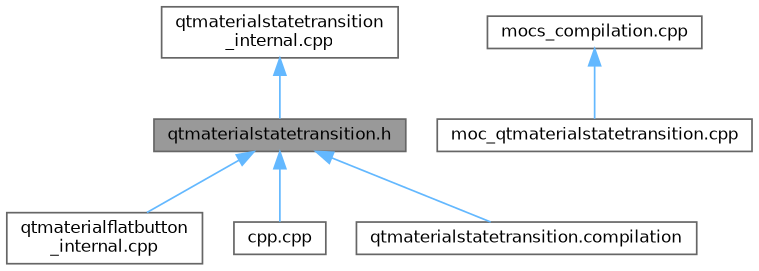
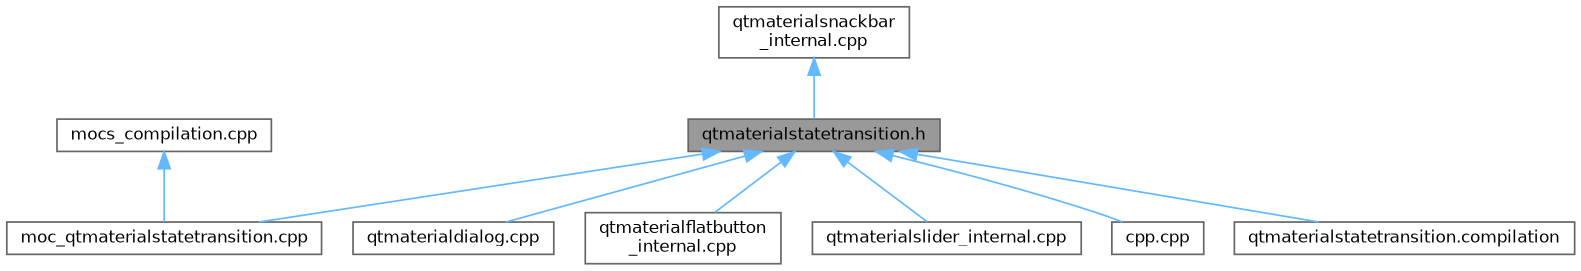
(280, 32) -> (814, 32)
none -> (481, 188)
none -> (453, 238)
none -> (947, 238)
